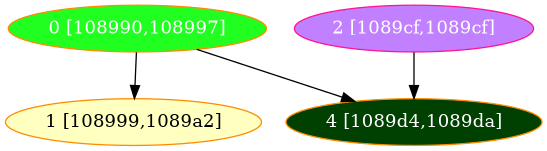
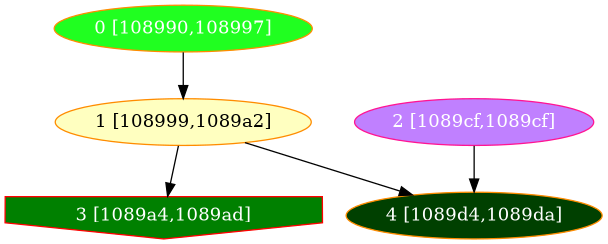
(270, 73) -> (322, 167)
none -> (164, 216)
